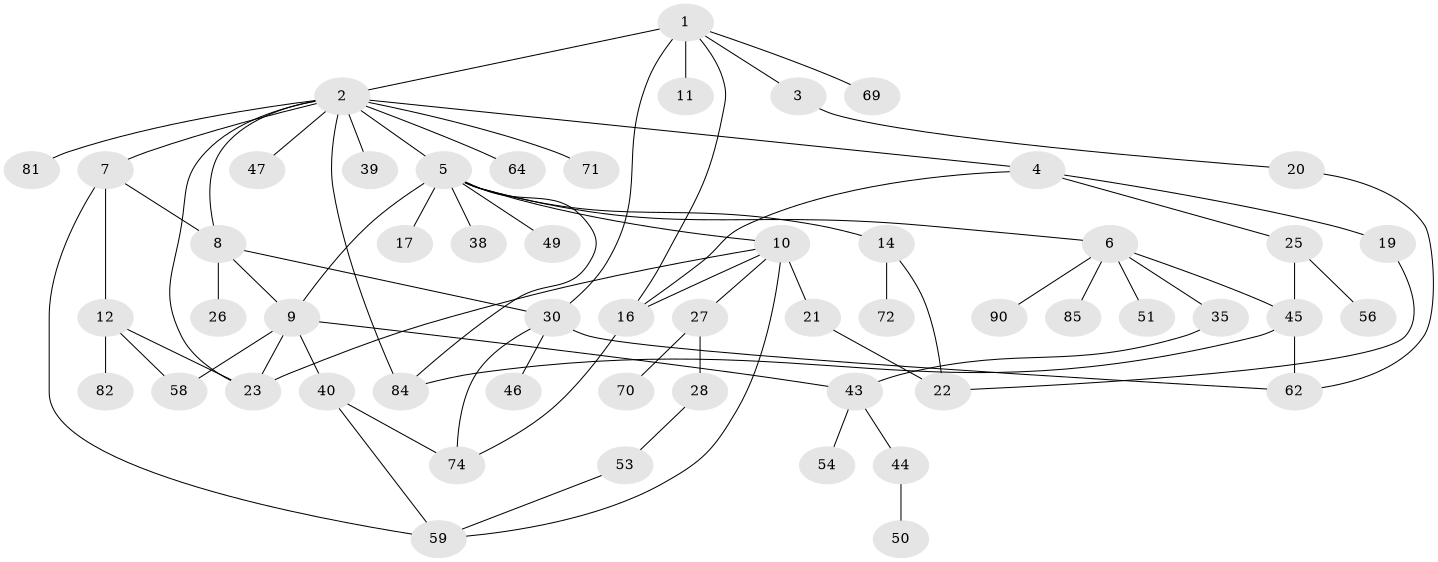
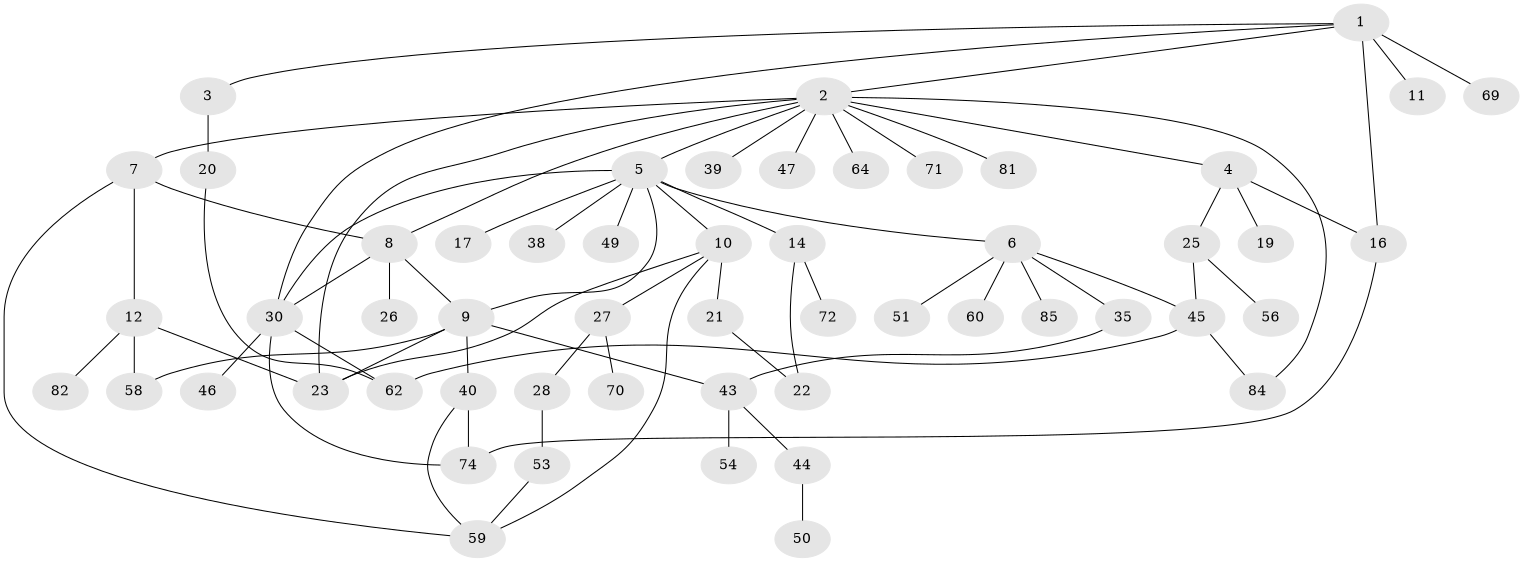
(578, 275) -> (429, 194)
(704, 281) -> none
(999, 318) -> (976, 318)
(1230, 372) -> none
